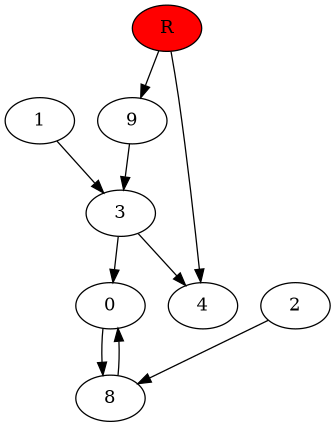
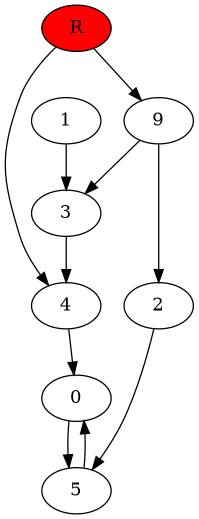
none -> (159, 207)
(116, 253) -> (71, 346)
(110, 398) -> (76, 491)
